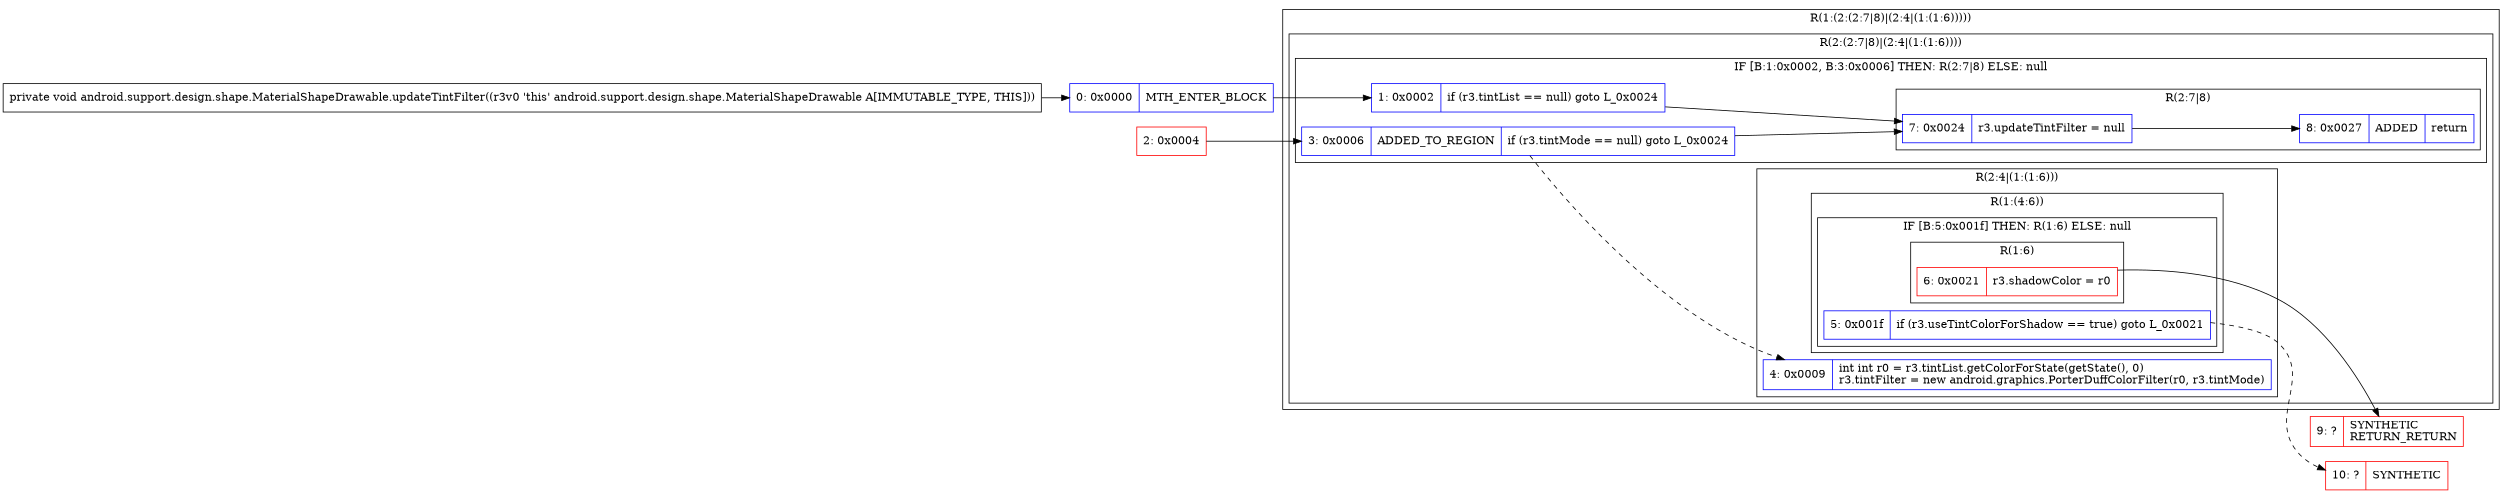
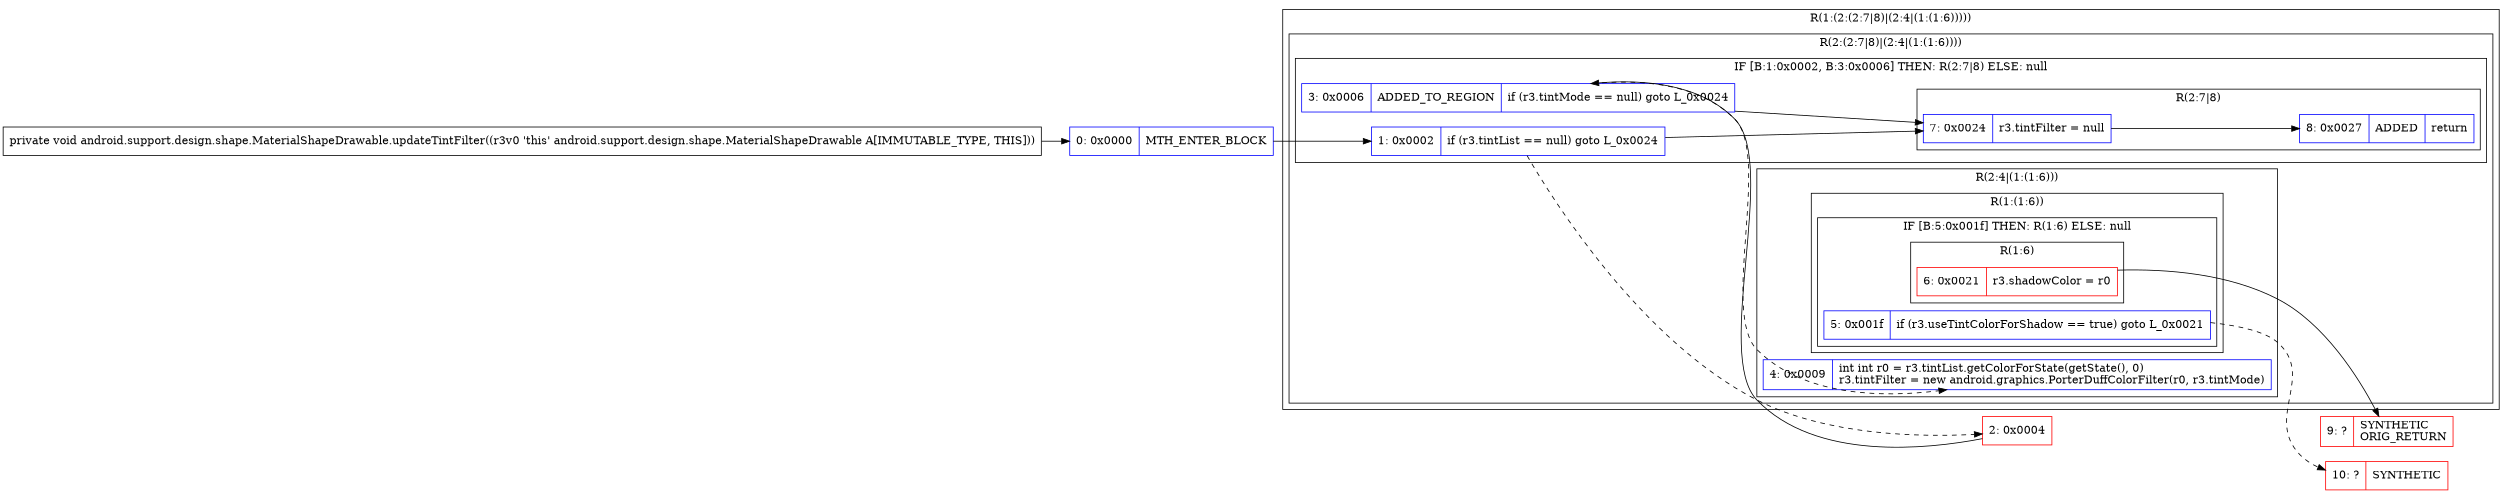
(2052, 128) -> (2052, 128)
(2017, 202) -> (2017, 202)
none -> (1708, 369)
(2403, 437) -> (2403, 437)
